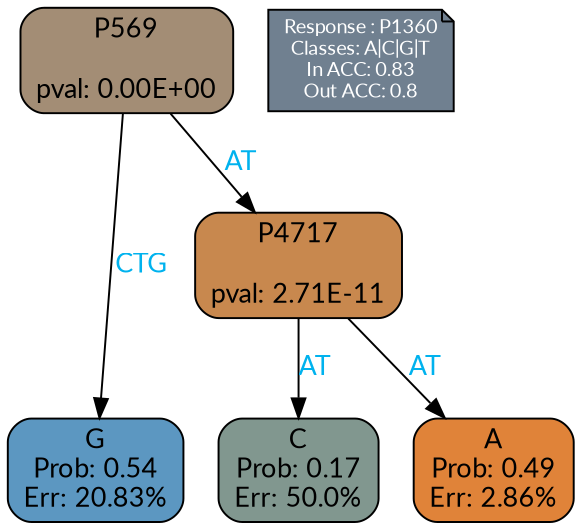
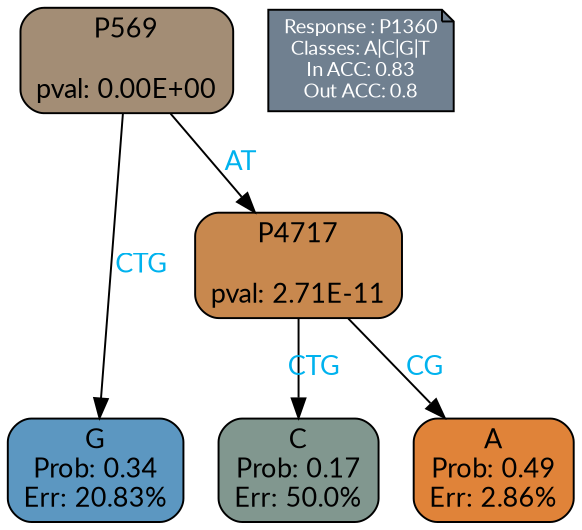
(315, 368) -> (315, 368)
(425, 368) -> (425, 368)
(96, 470) -> (96, 470)
